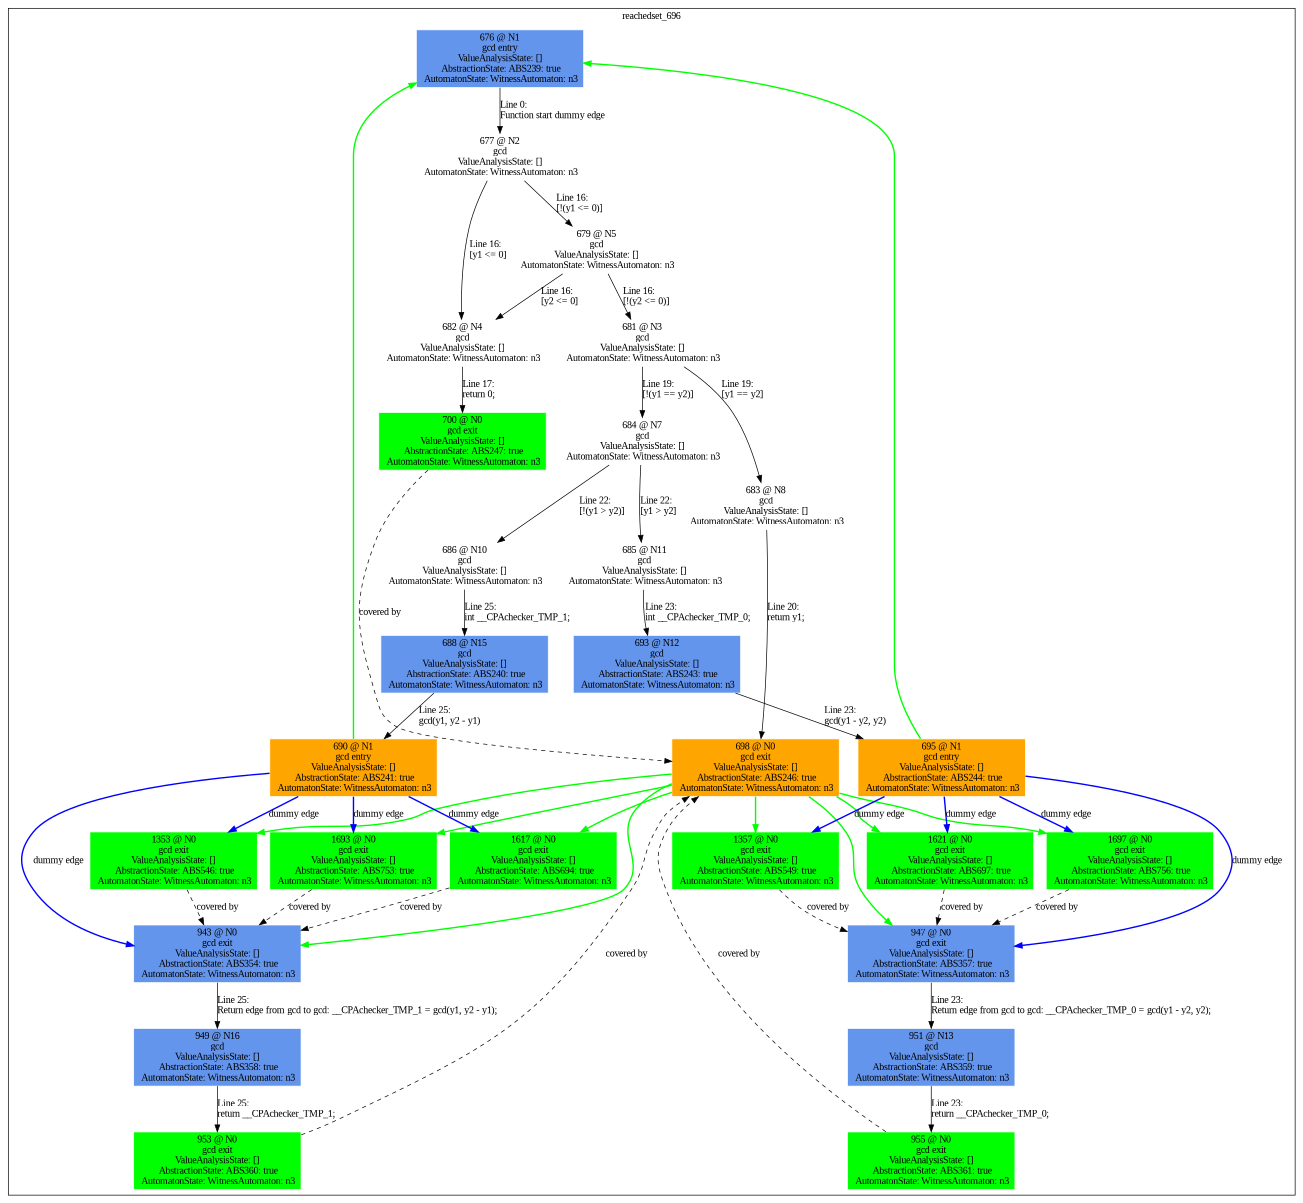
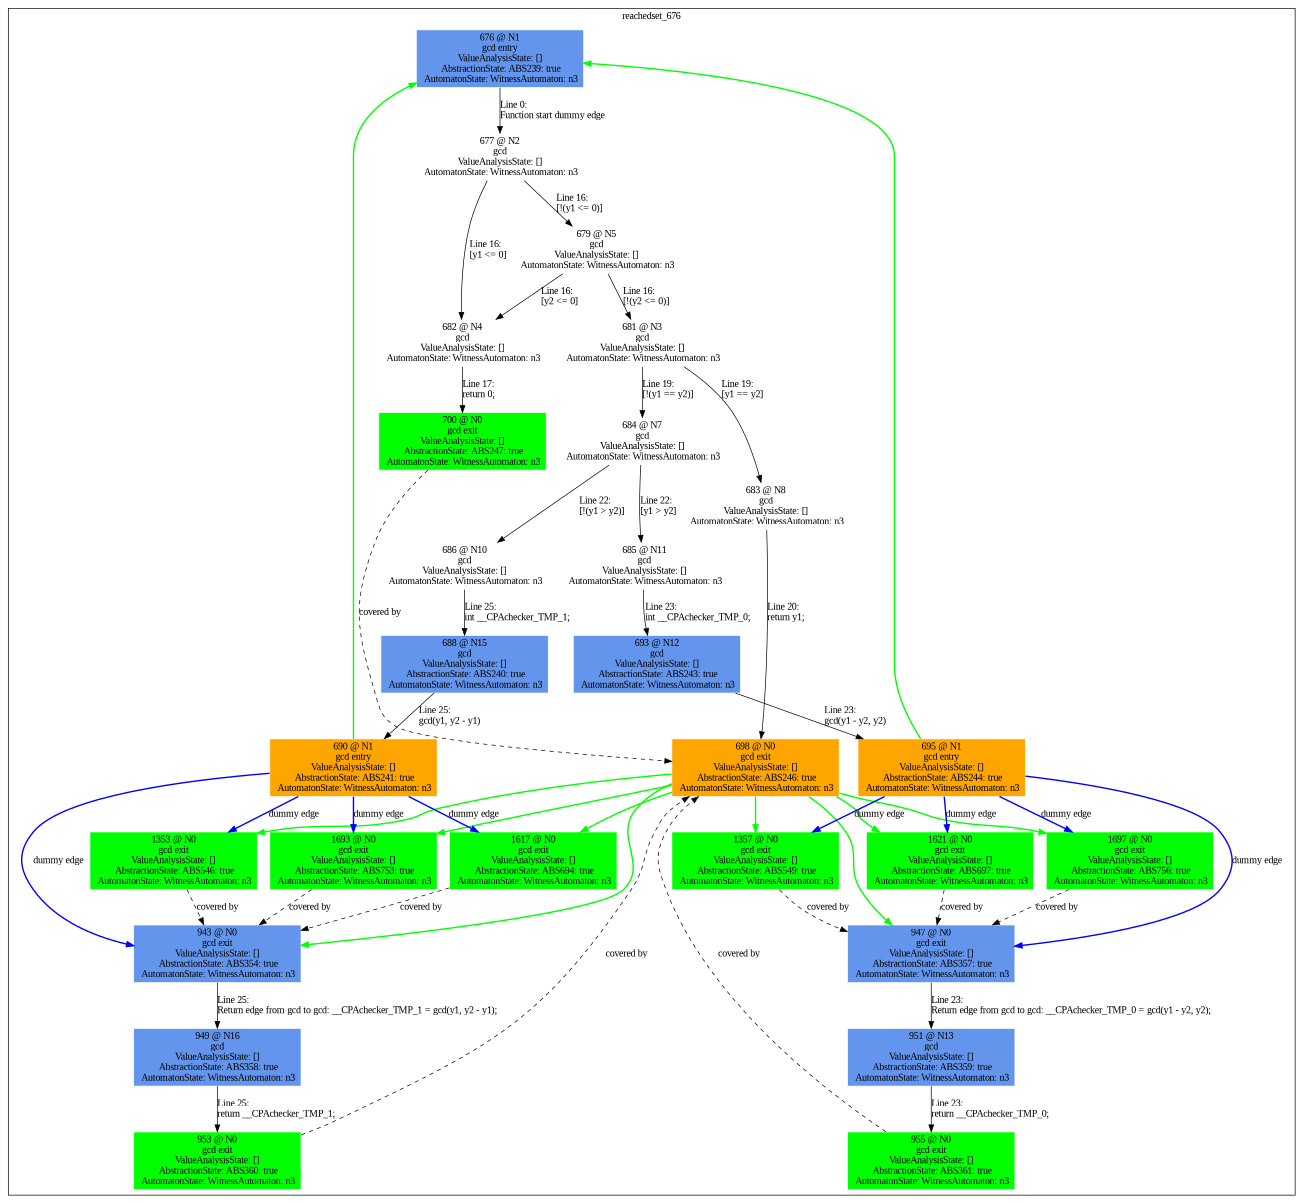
(652, 16) -> (652, 16)
